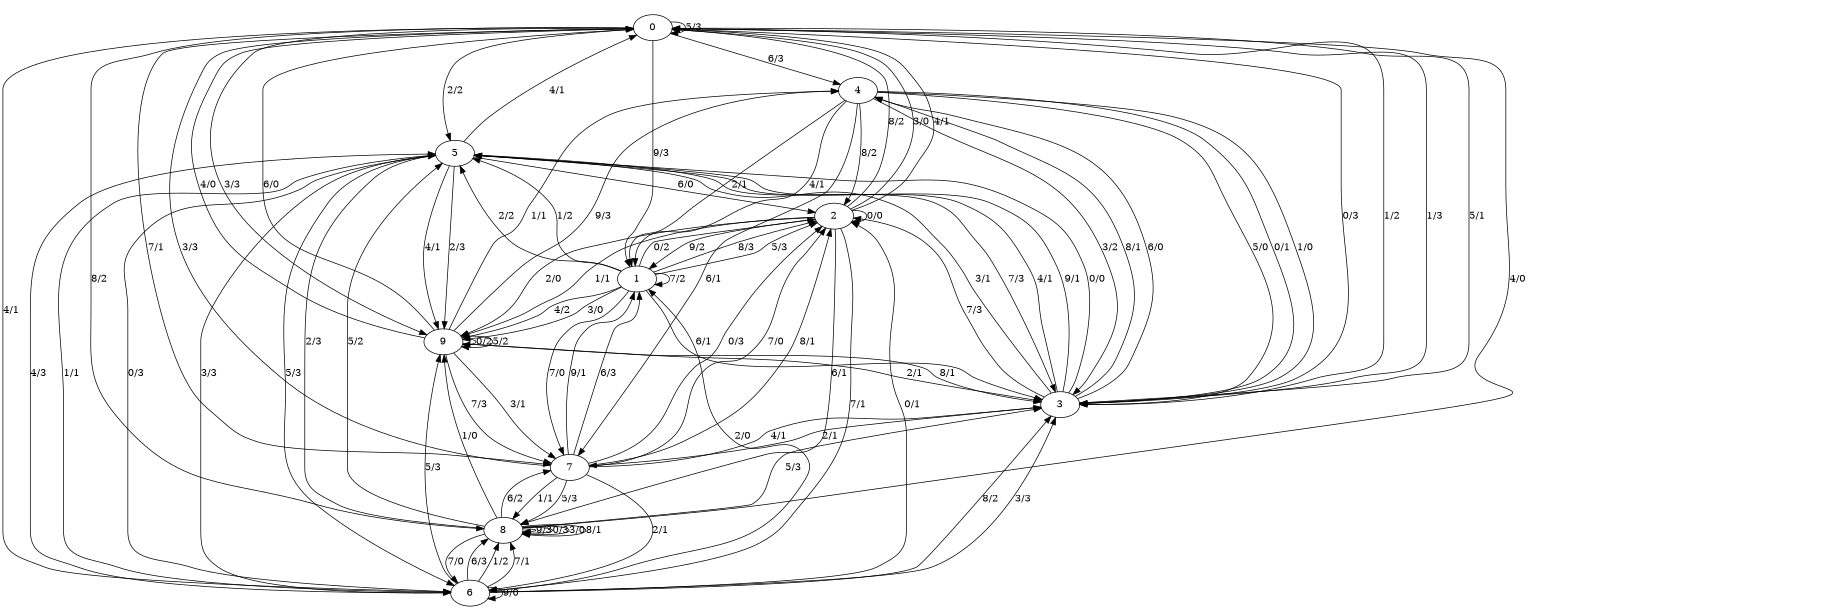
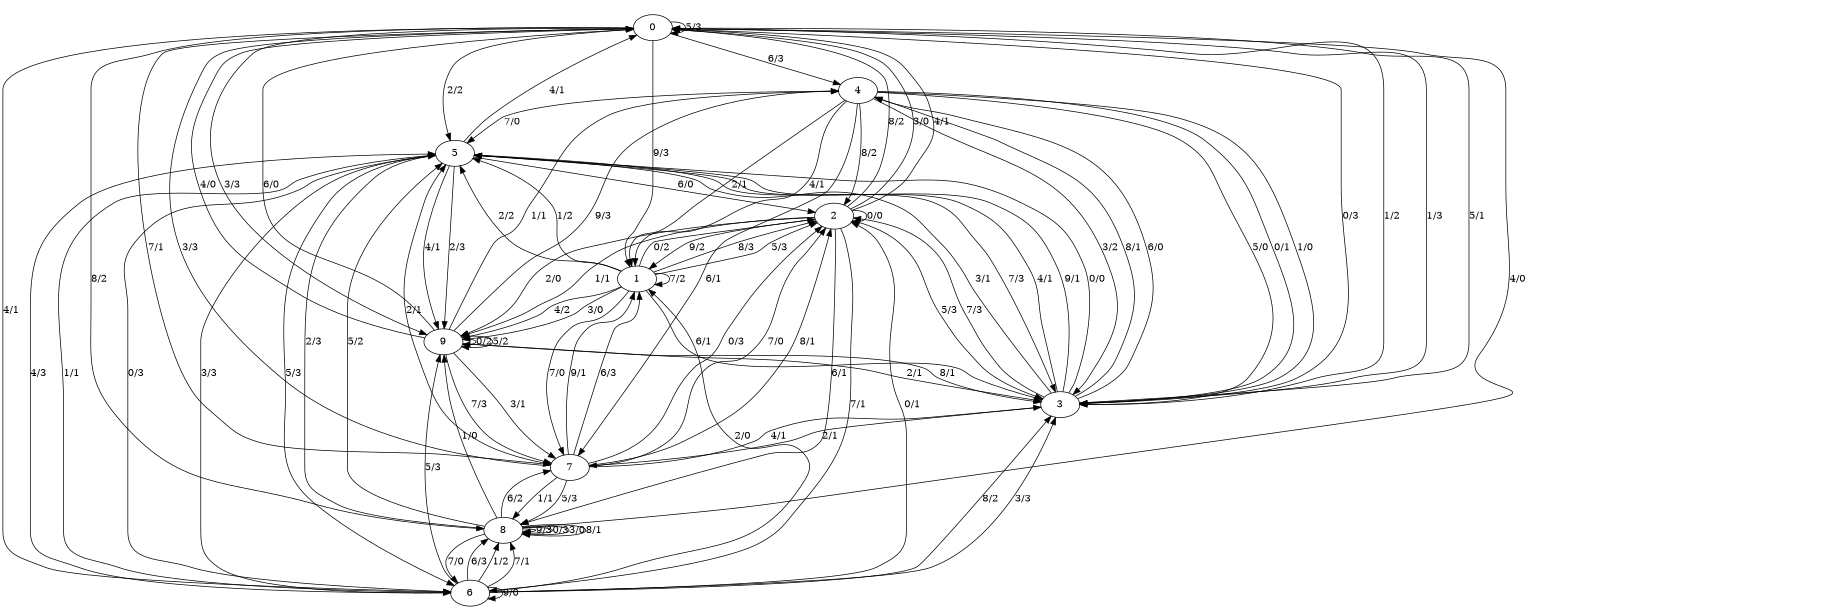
none -> (661, 96)
(773, 469) -> (938, 311)
(625, 559) -> (416, 351)
